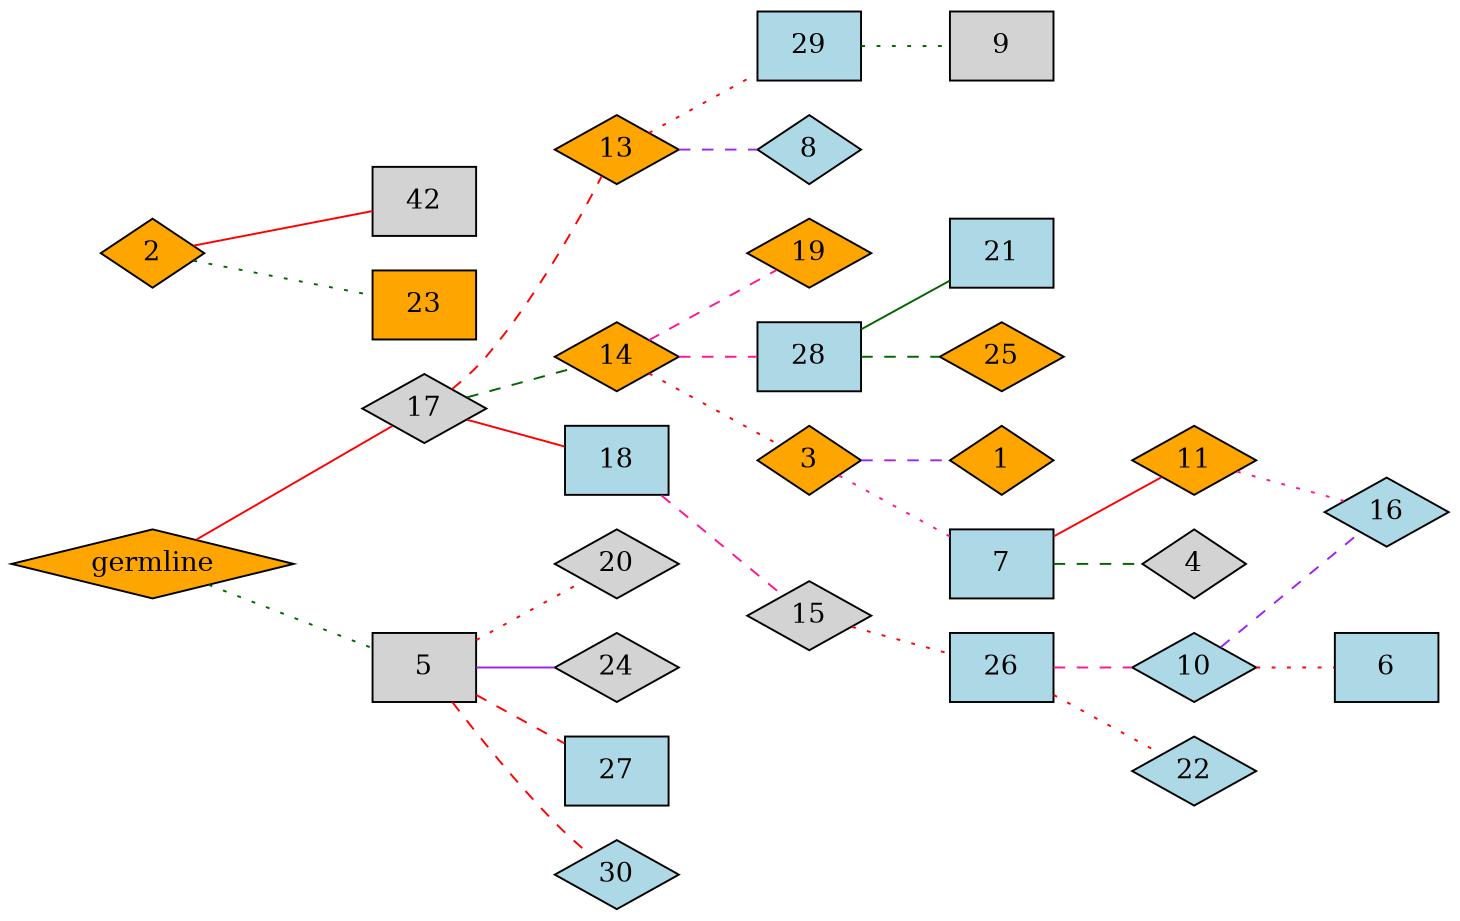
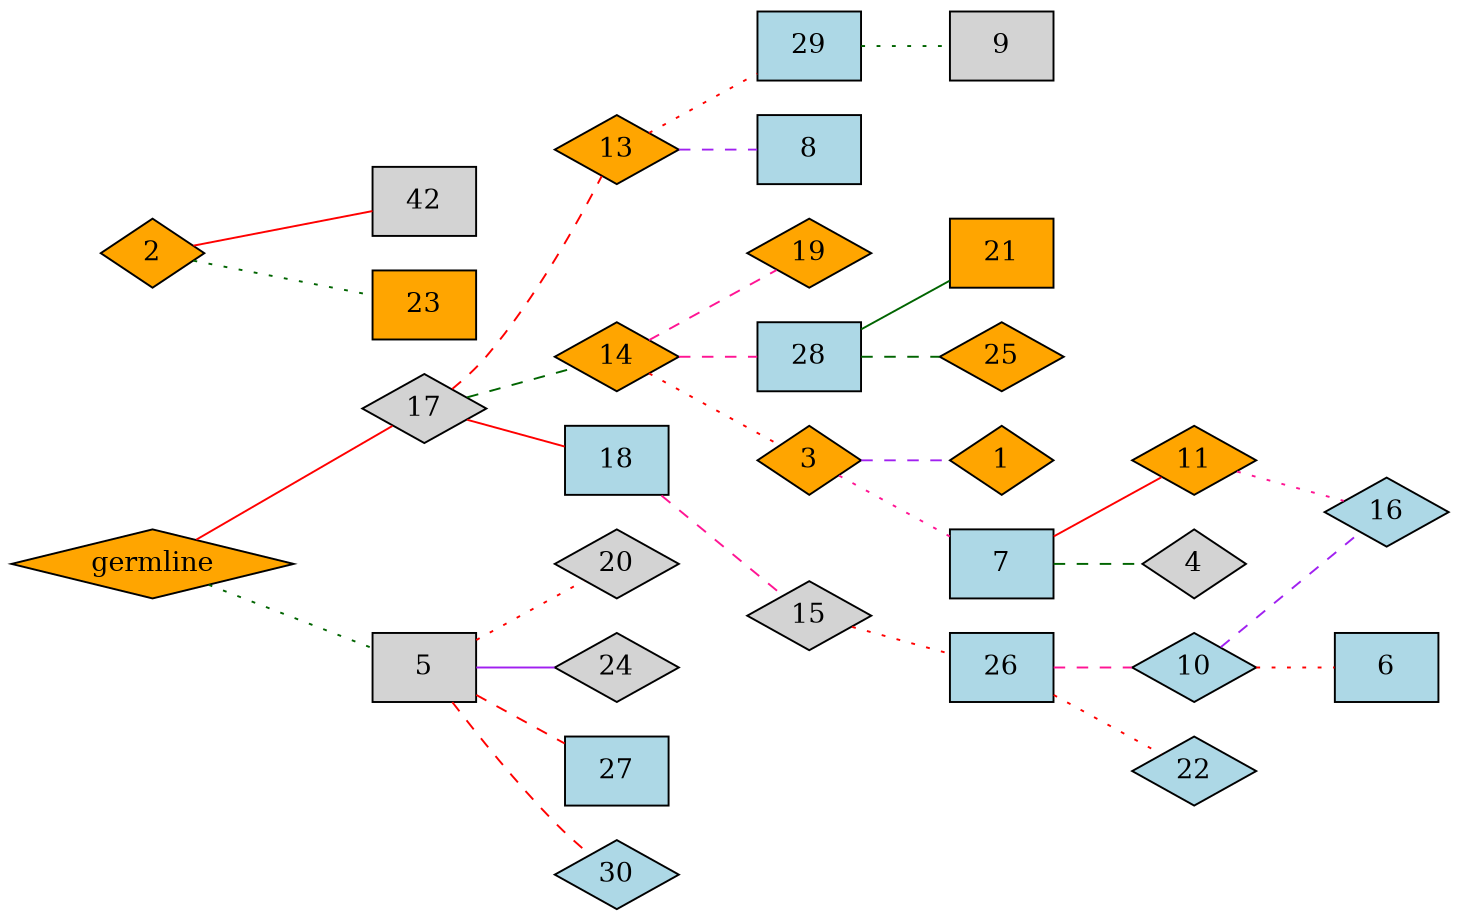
(809, 150) -> (809, 150)
(1002, 253) -> (1002, 253)
